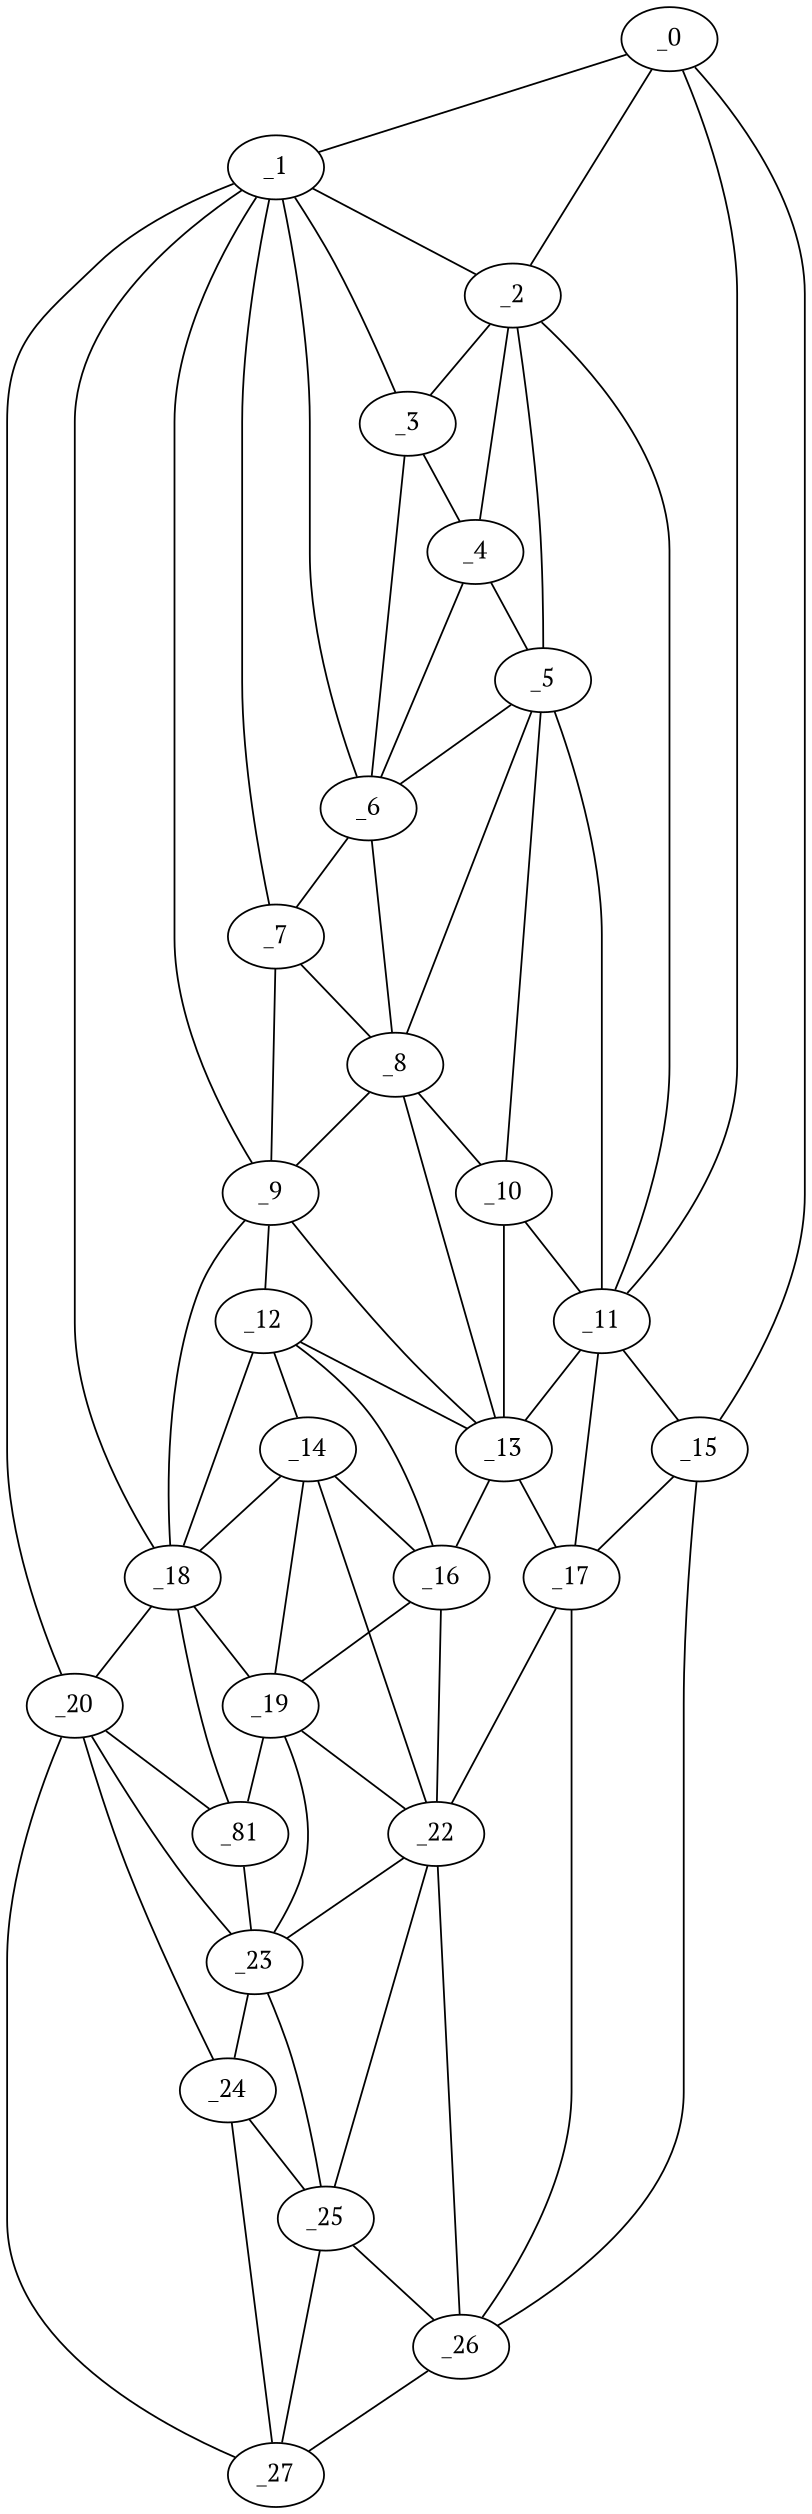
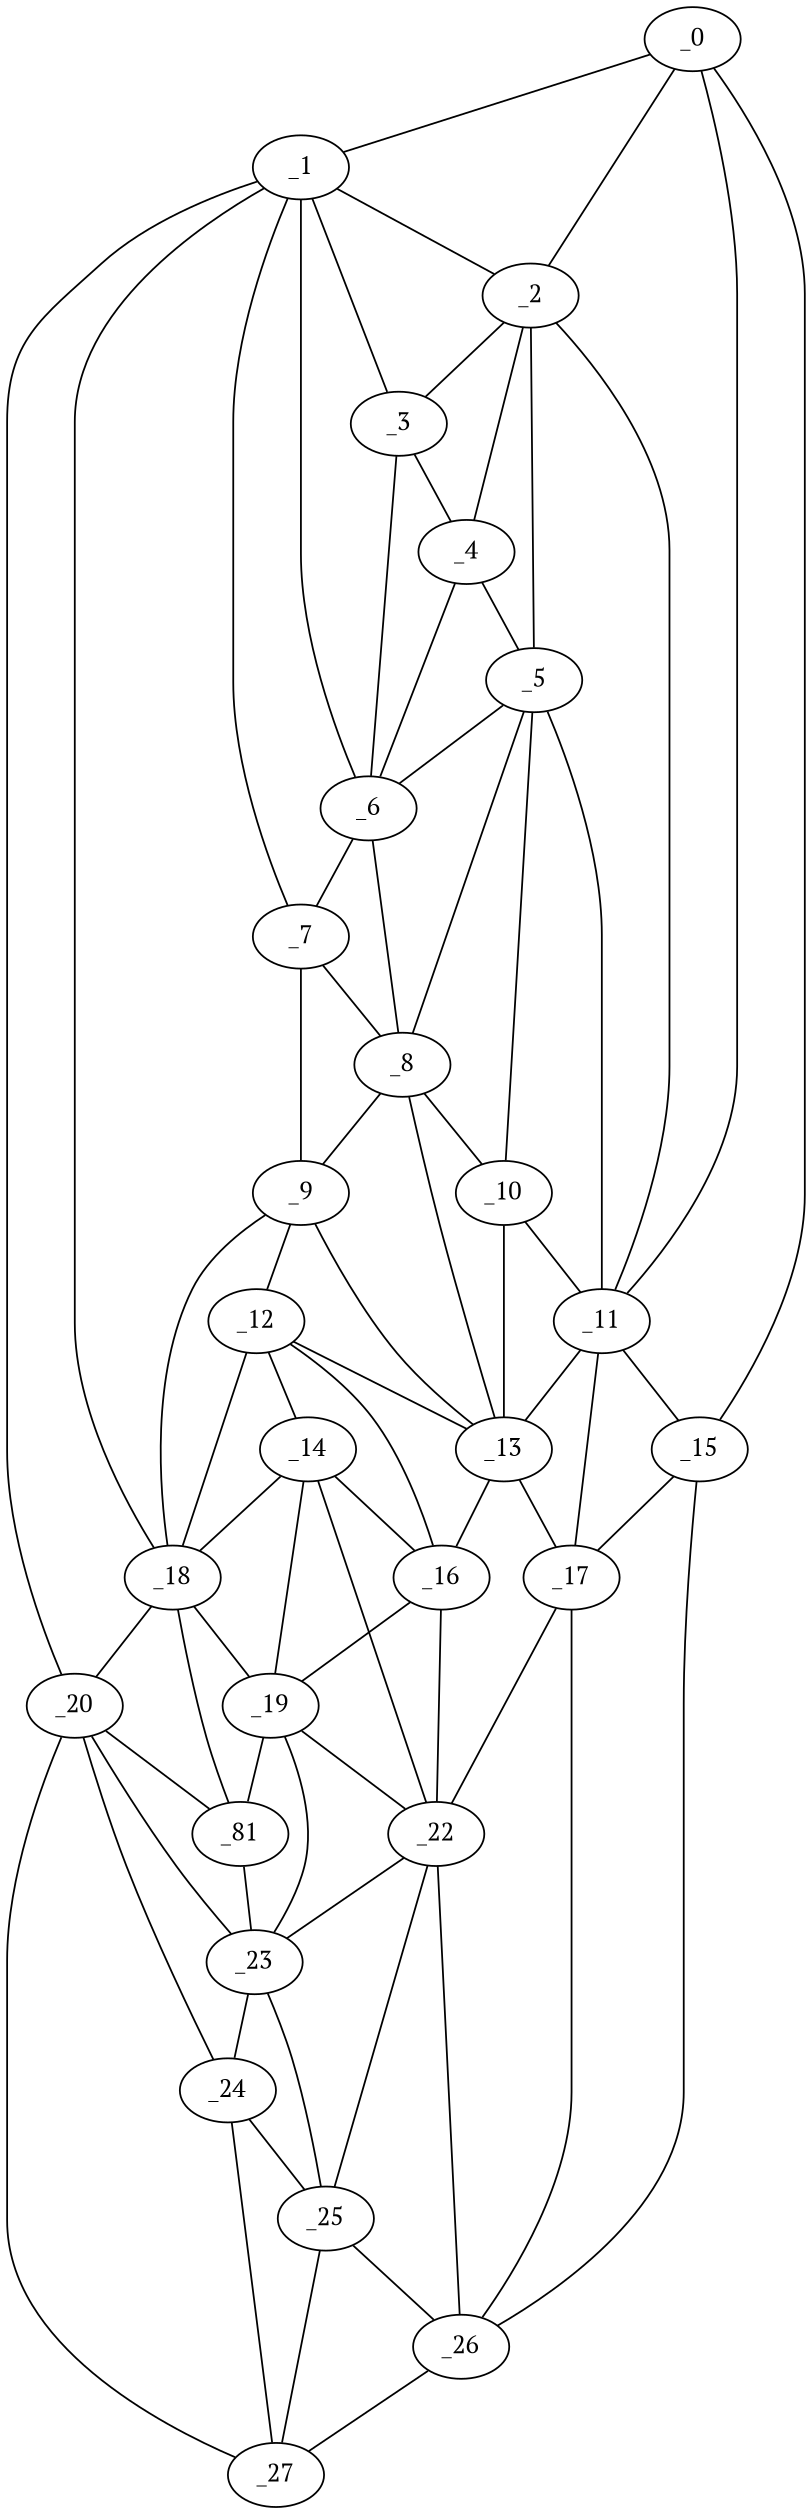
(174, 679) -> none
